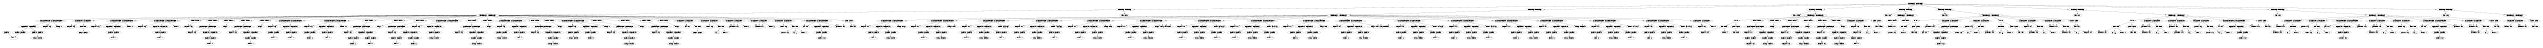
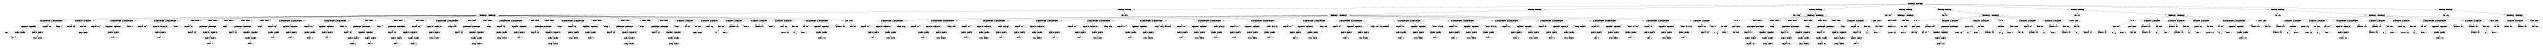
none -> (452, 27)
(1057, 27) -> none
(7, 32) -> (7, 32)
none -> (1716, 32)
